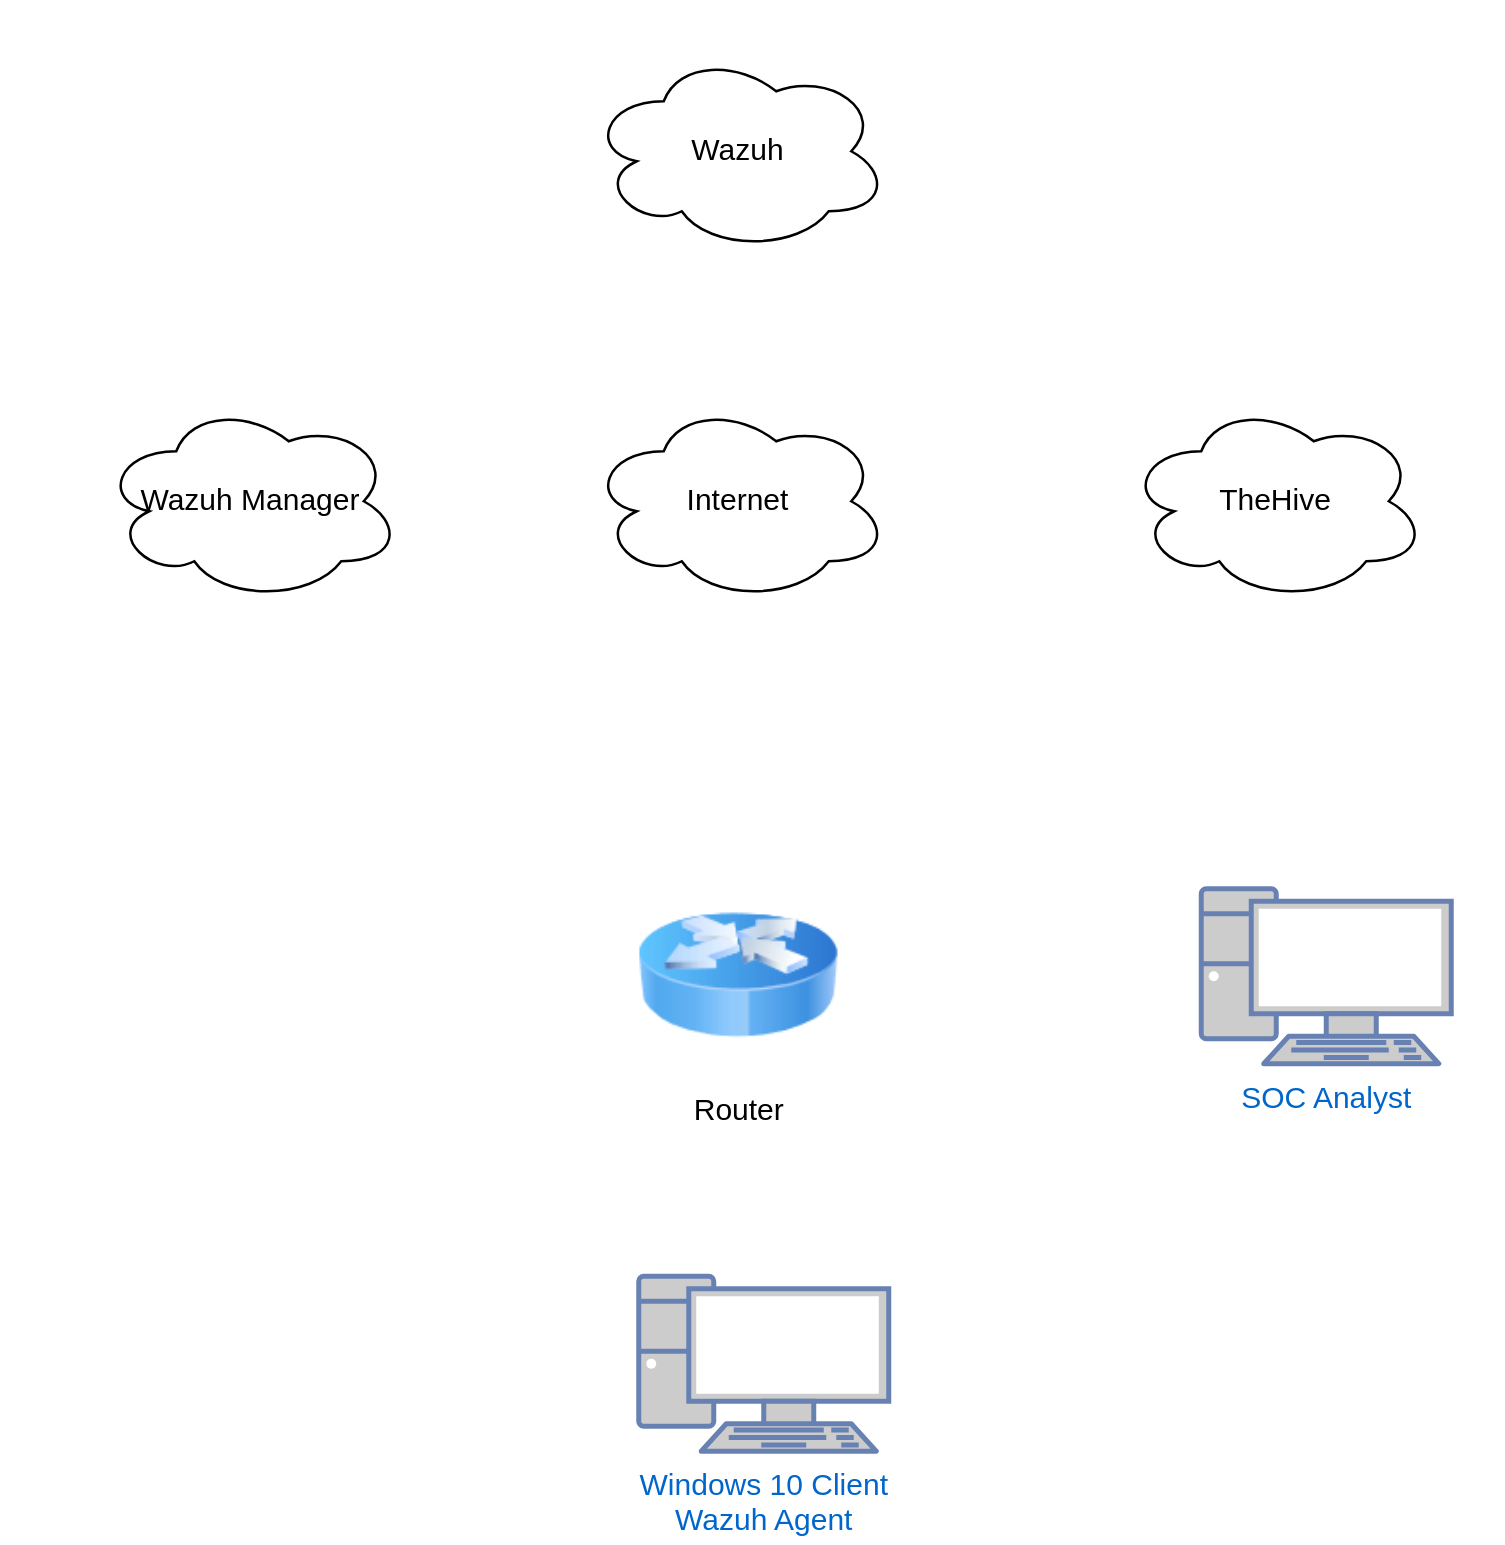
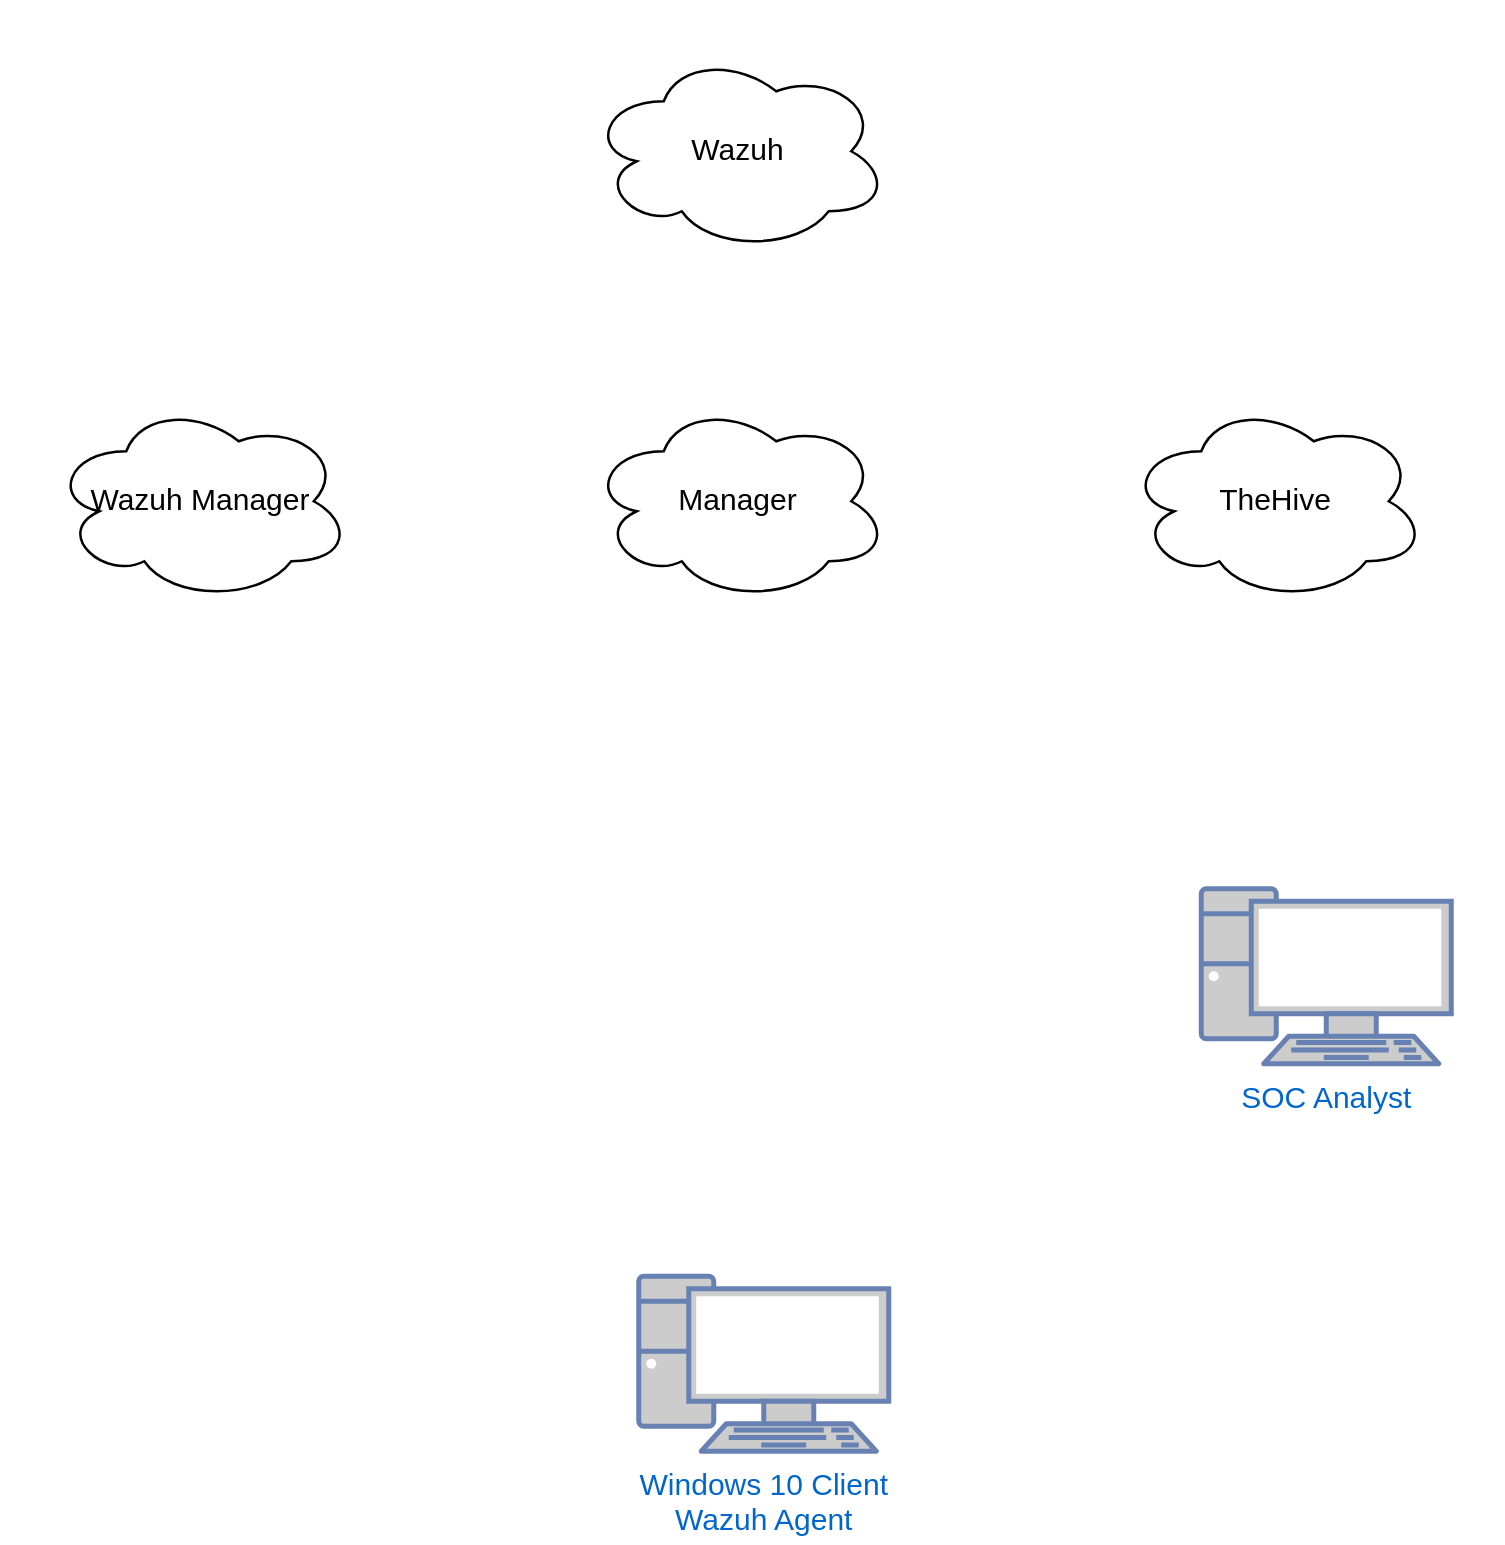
(251, 501) -> (201, 501)
(739, 501) -> (739, 501)
(739, 976) -> none
